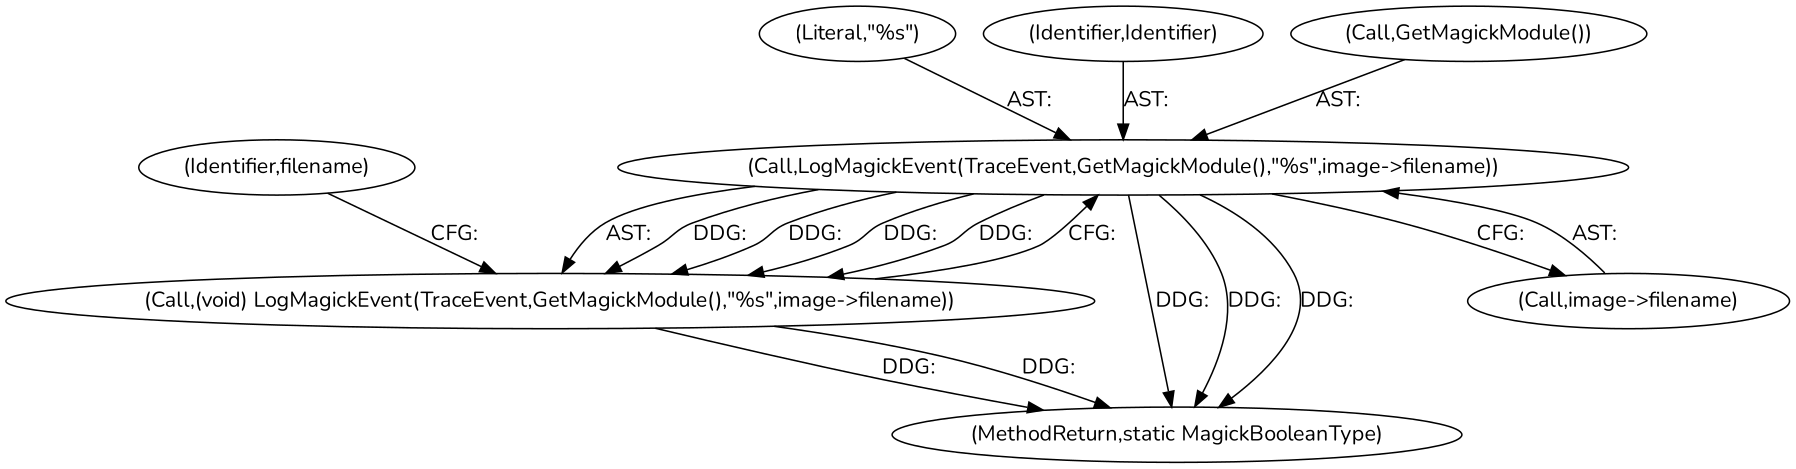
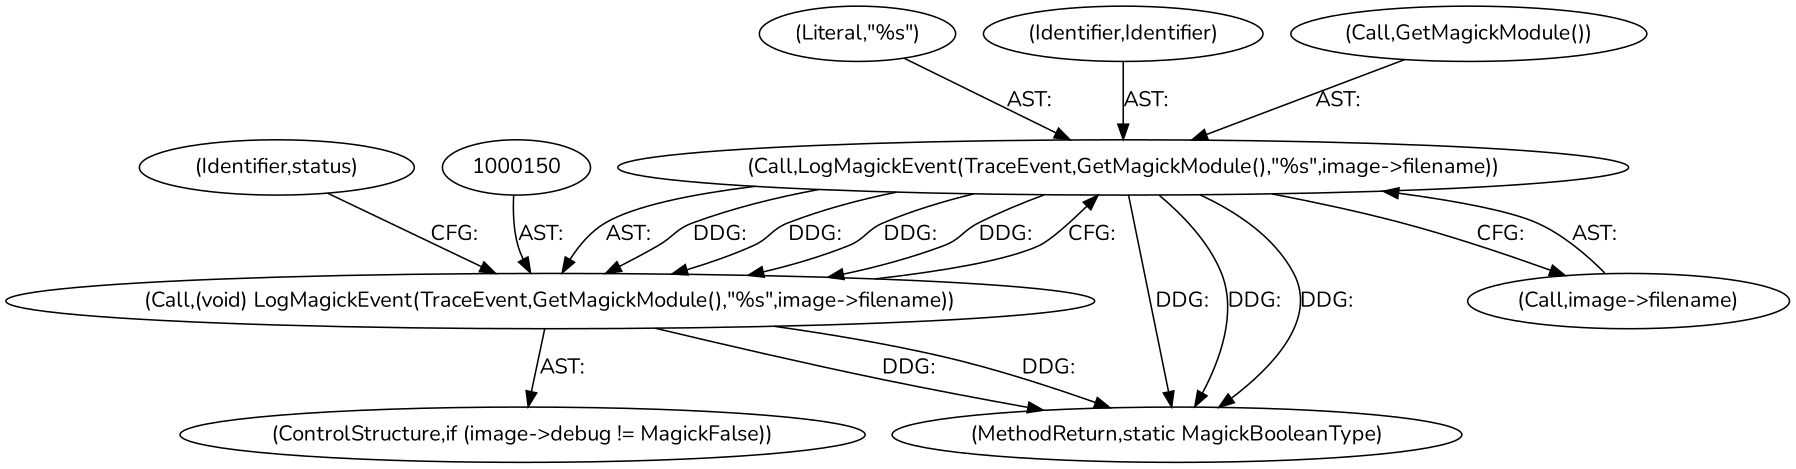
(277, 167) -> (277, 167)
none -> (516, 167)
none -> (523, 435)
